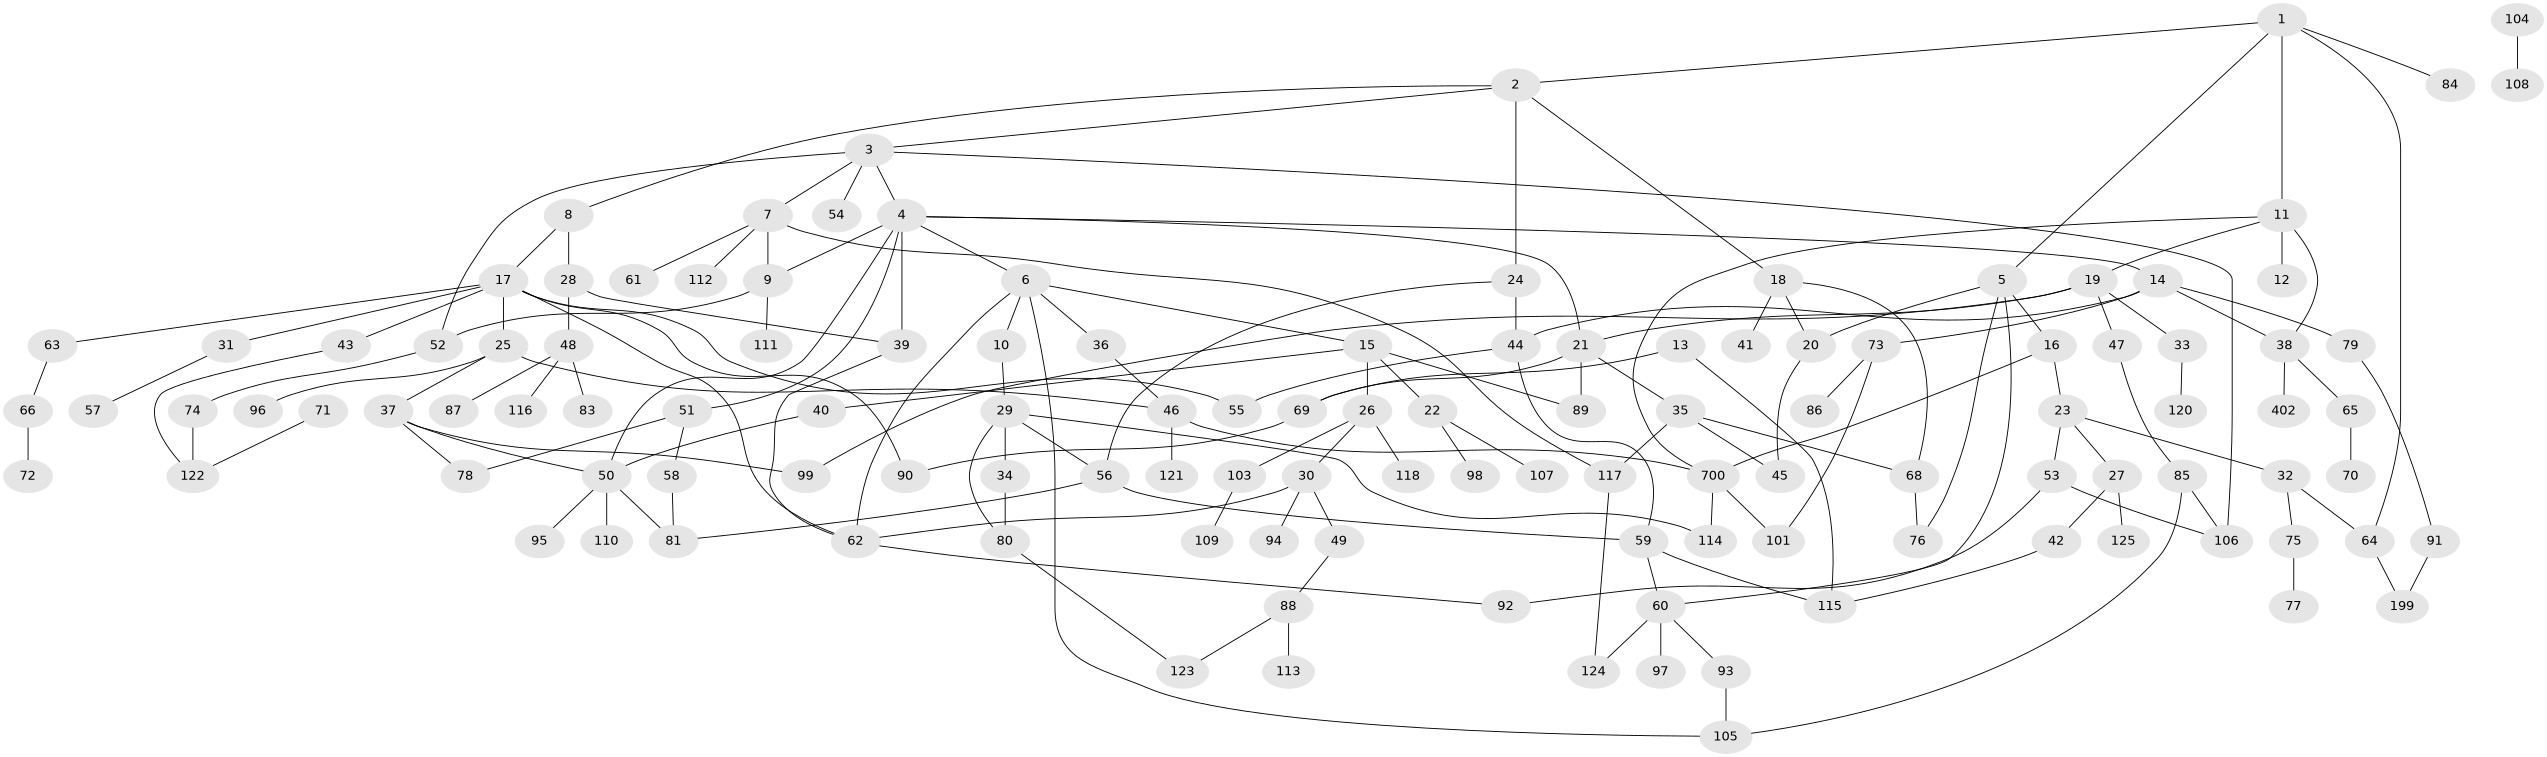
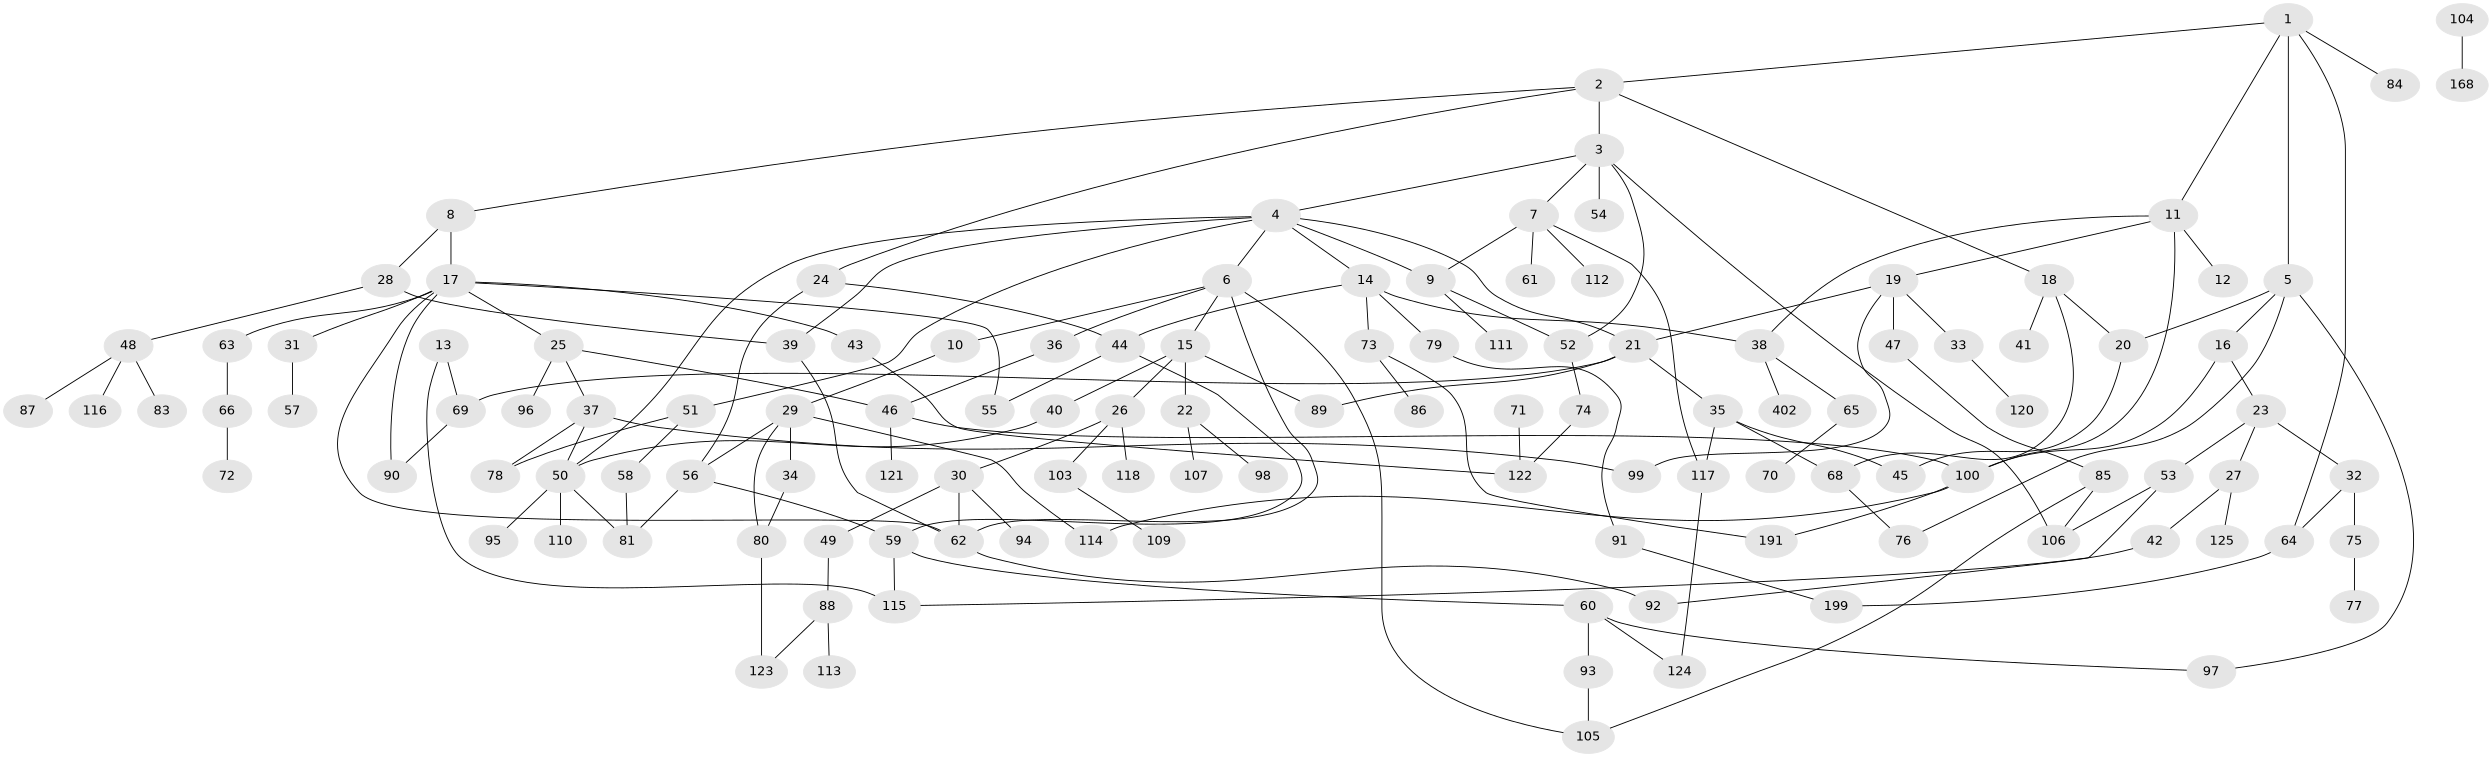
(2517, 85) -> (2462, 85)
(1713, 476) -> (1968, 476)
(1779, 542) -> (1771, 542)
(1961, 545) -> (2412, 527)
